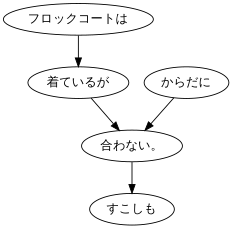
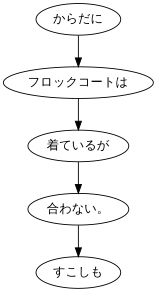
(162, 111) -> (78, 47)
